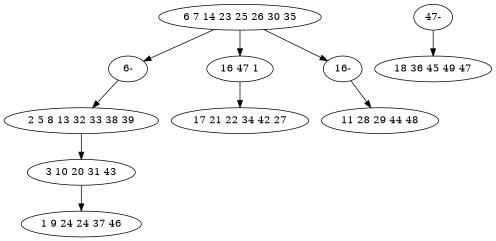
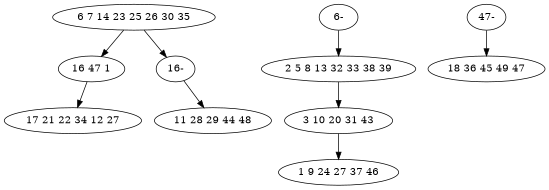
(182, 44) -> none
(240, 121) -> (73, 121)
(81, 224) -> (339, 172)
